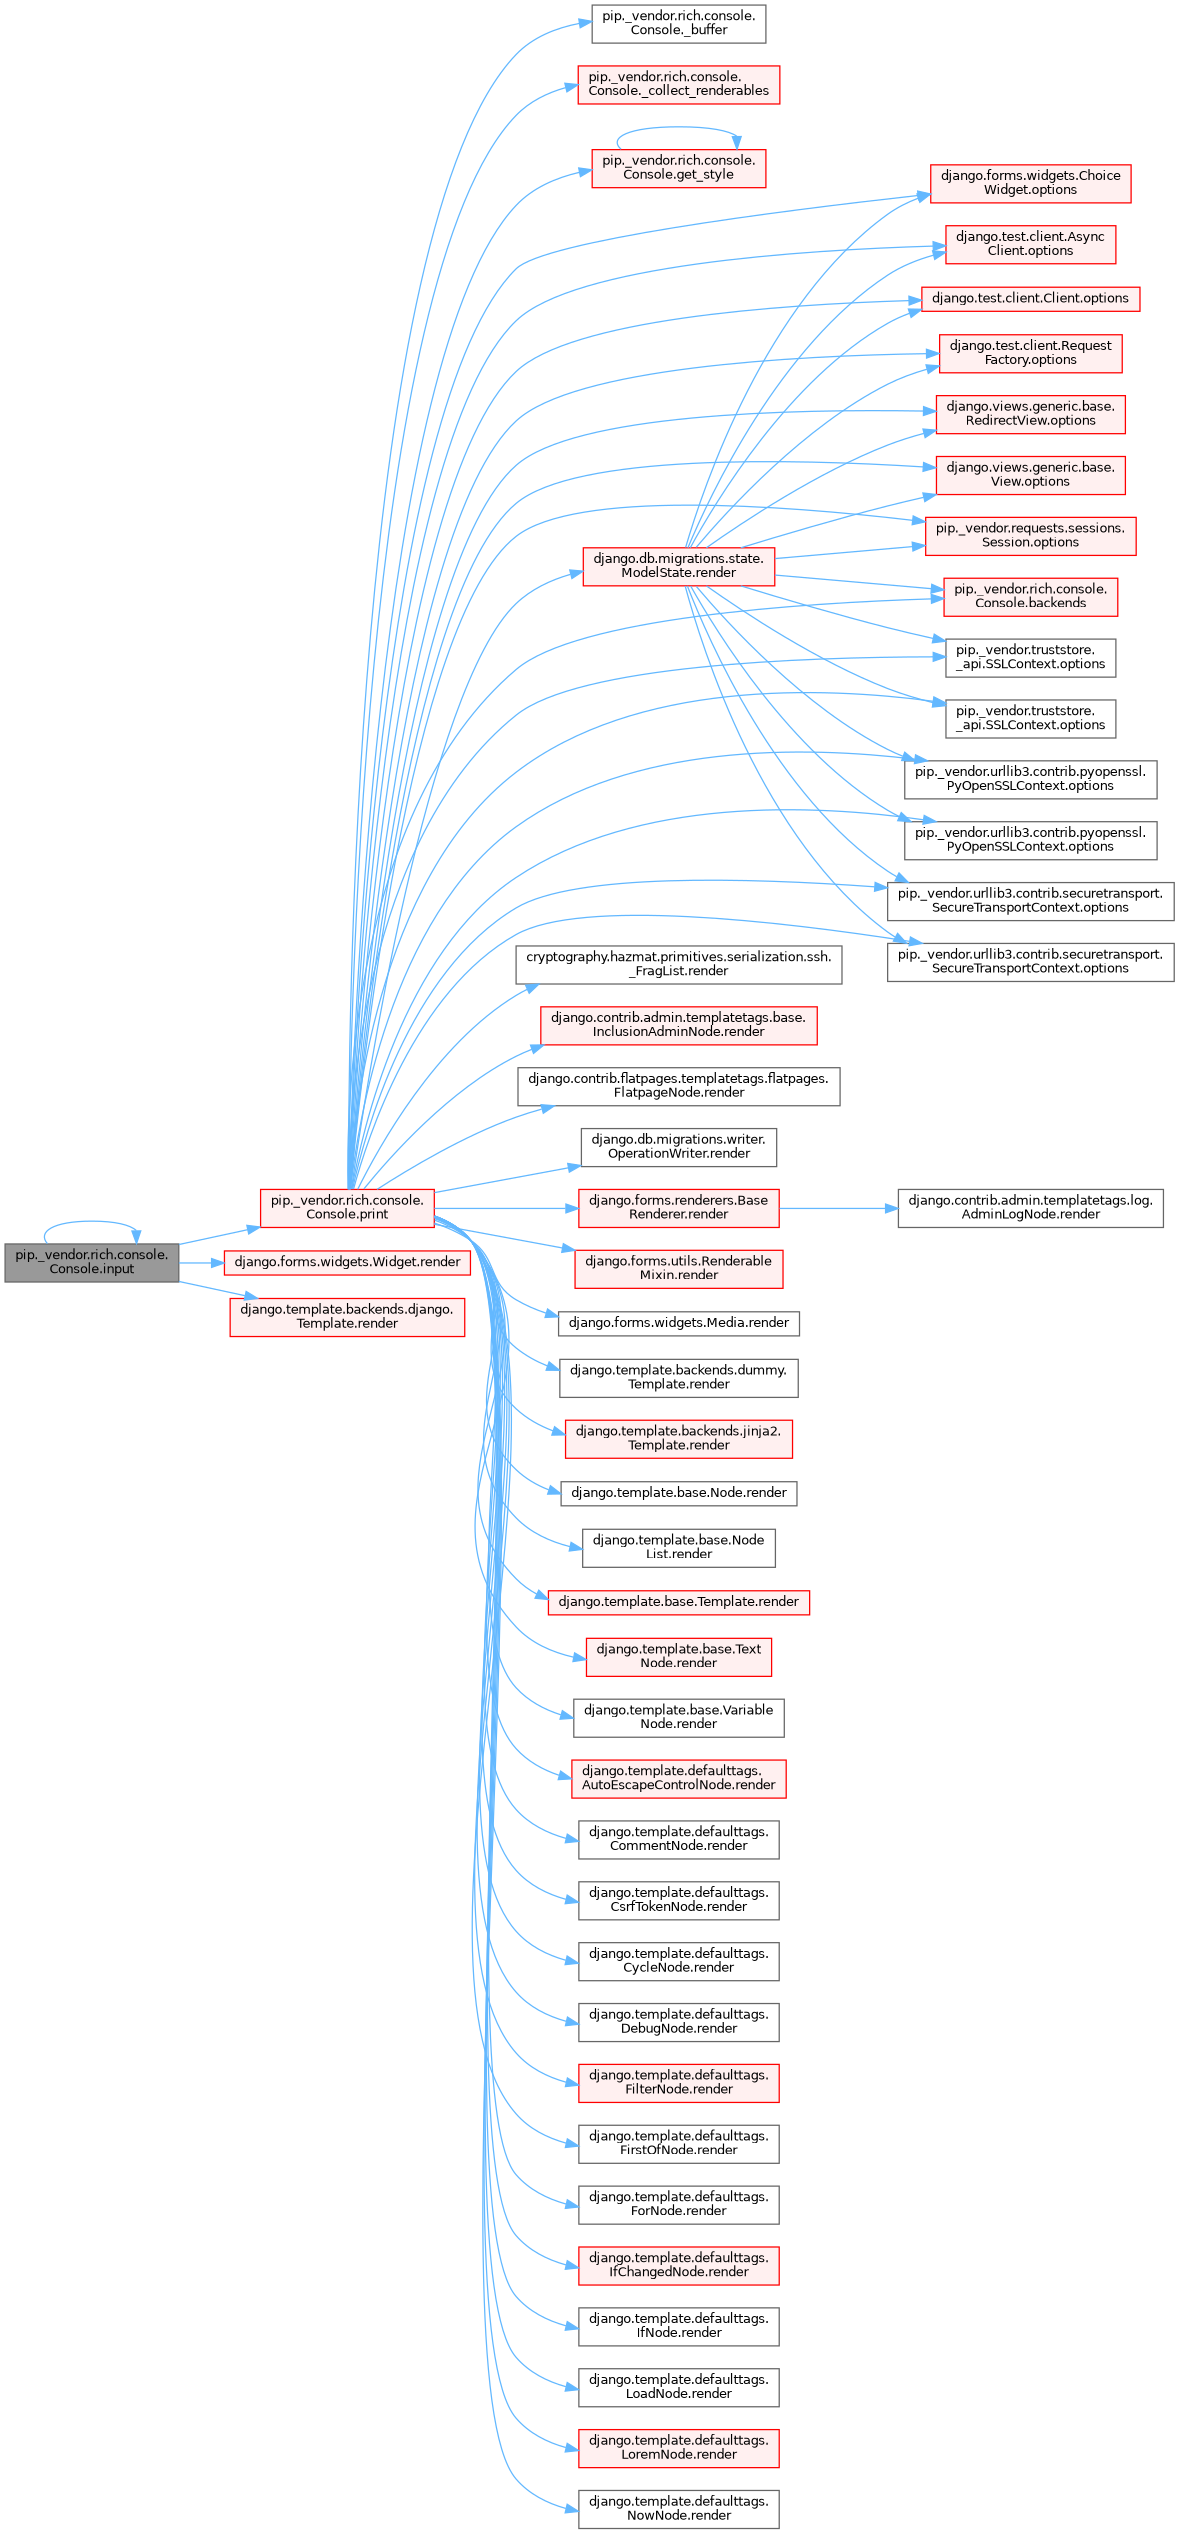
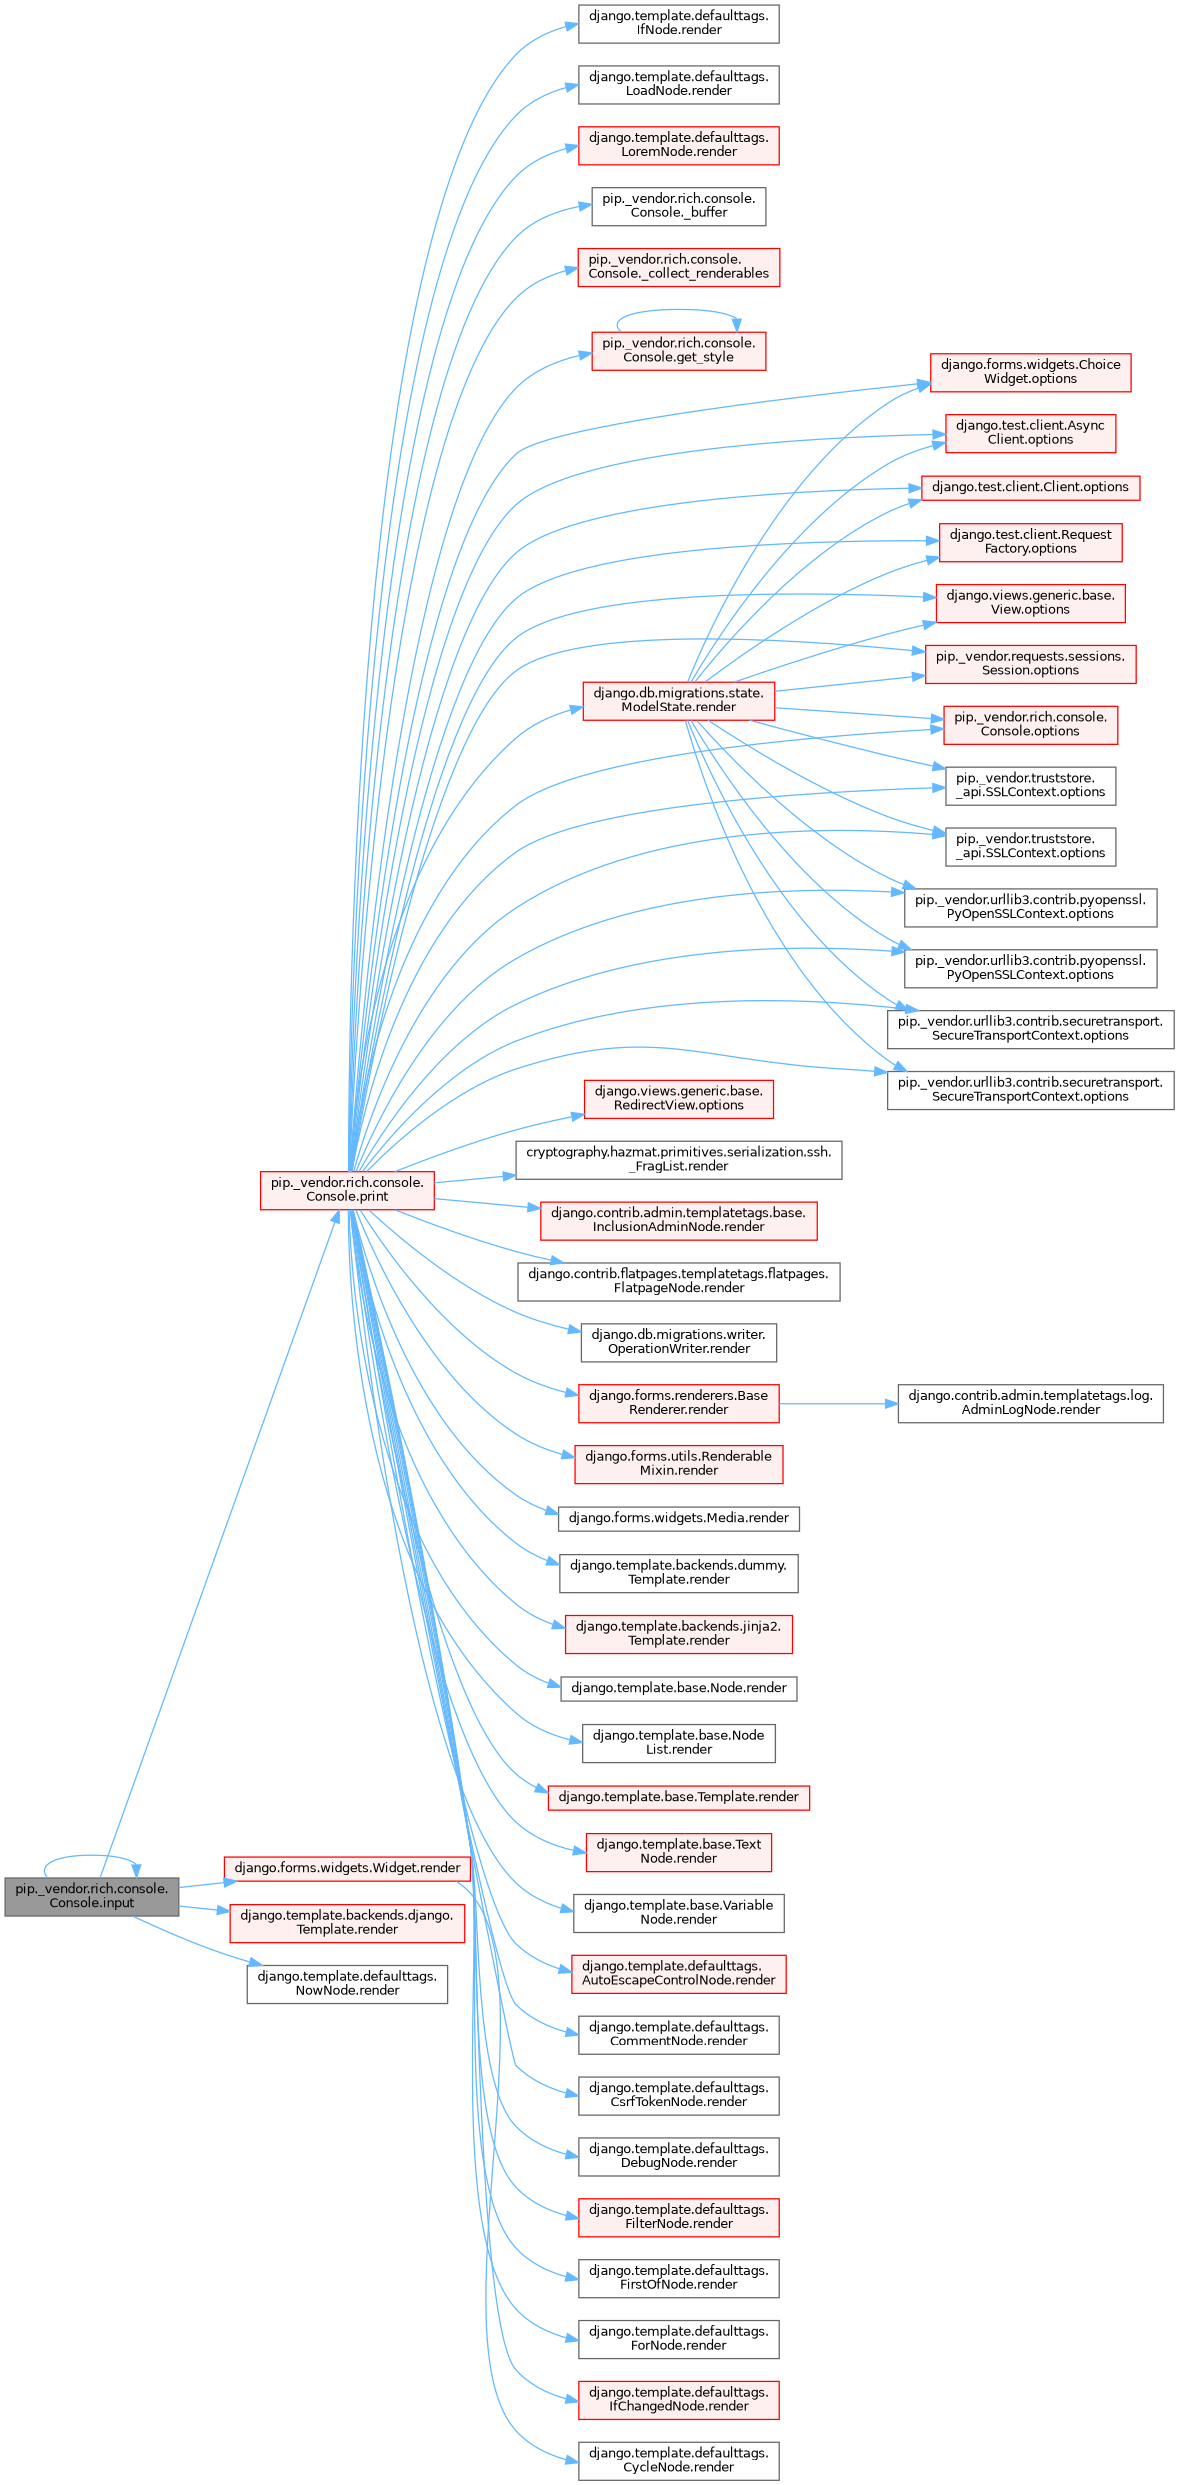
(811, 482) -> none
(1031, 597) -> (1031, 725)
(491, 1593) -> (493, 2166)
(492, 1867) -> (190, 1941)
